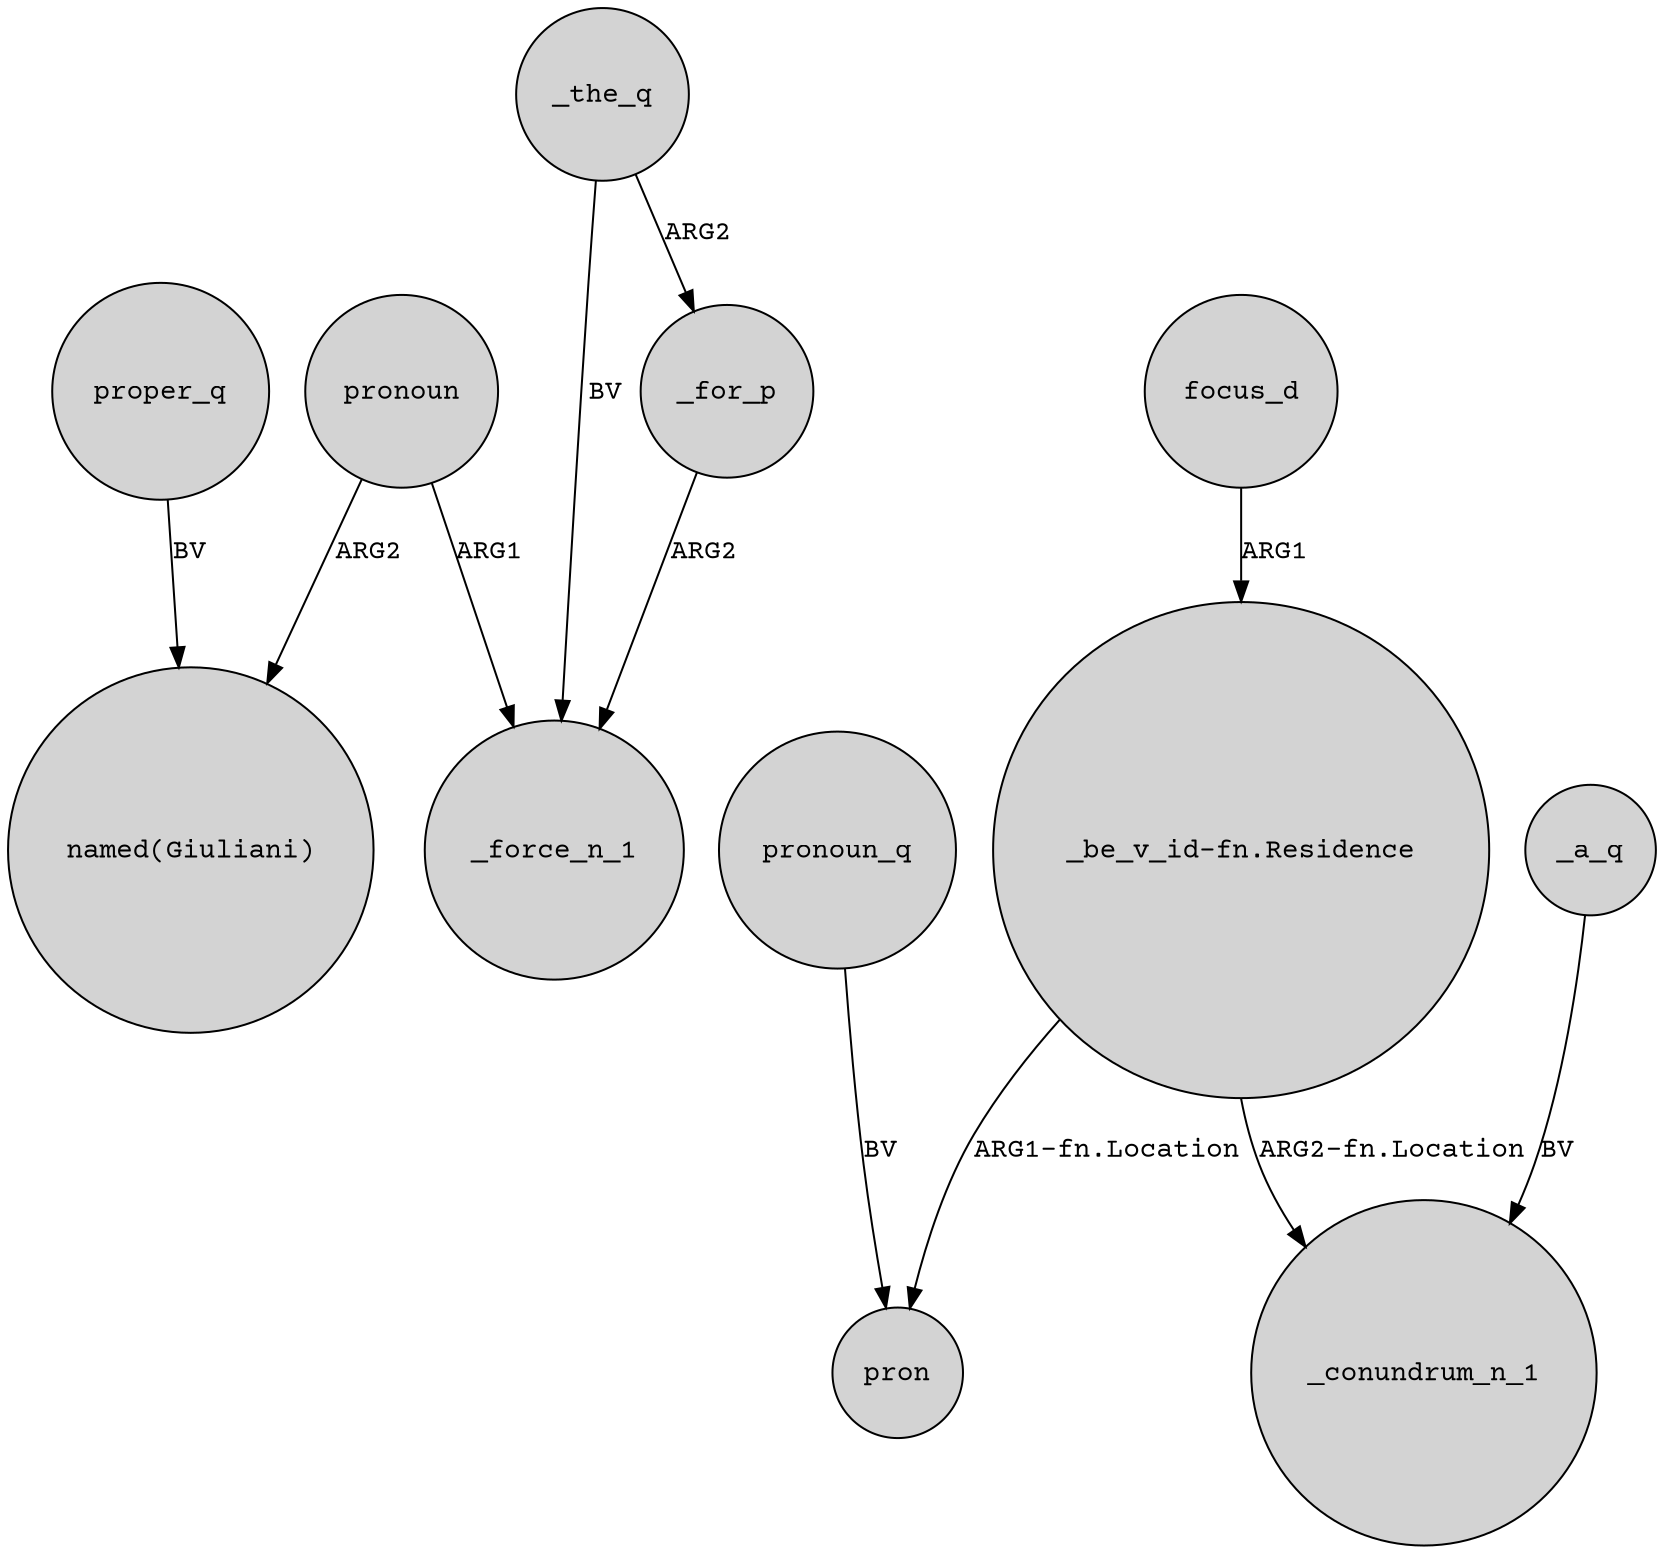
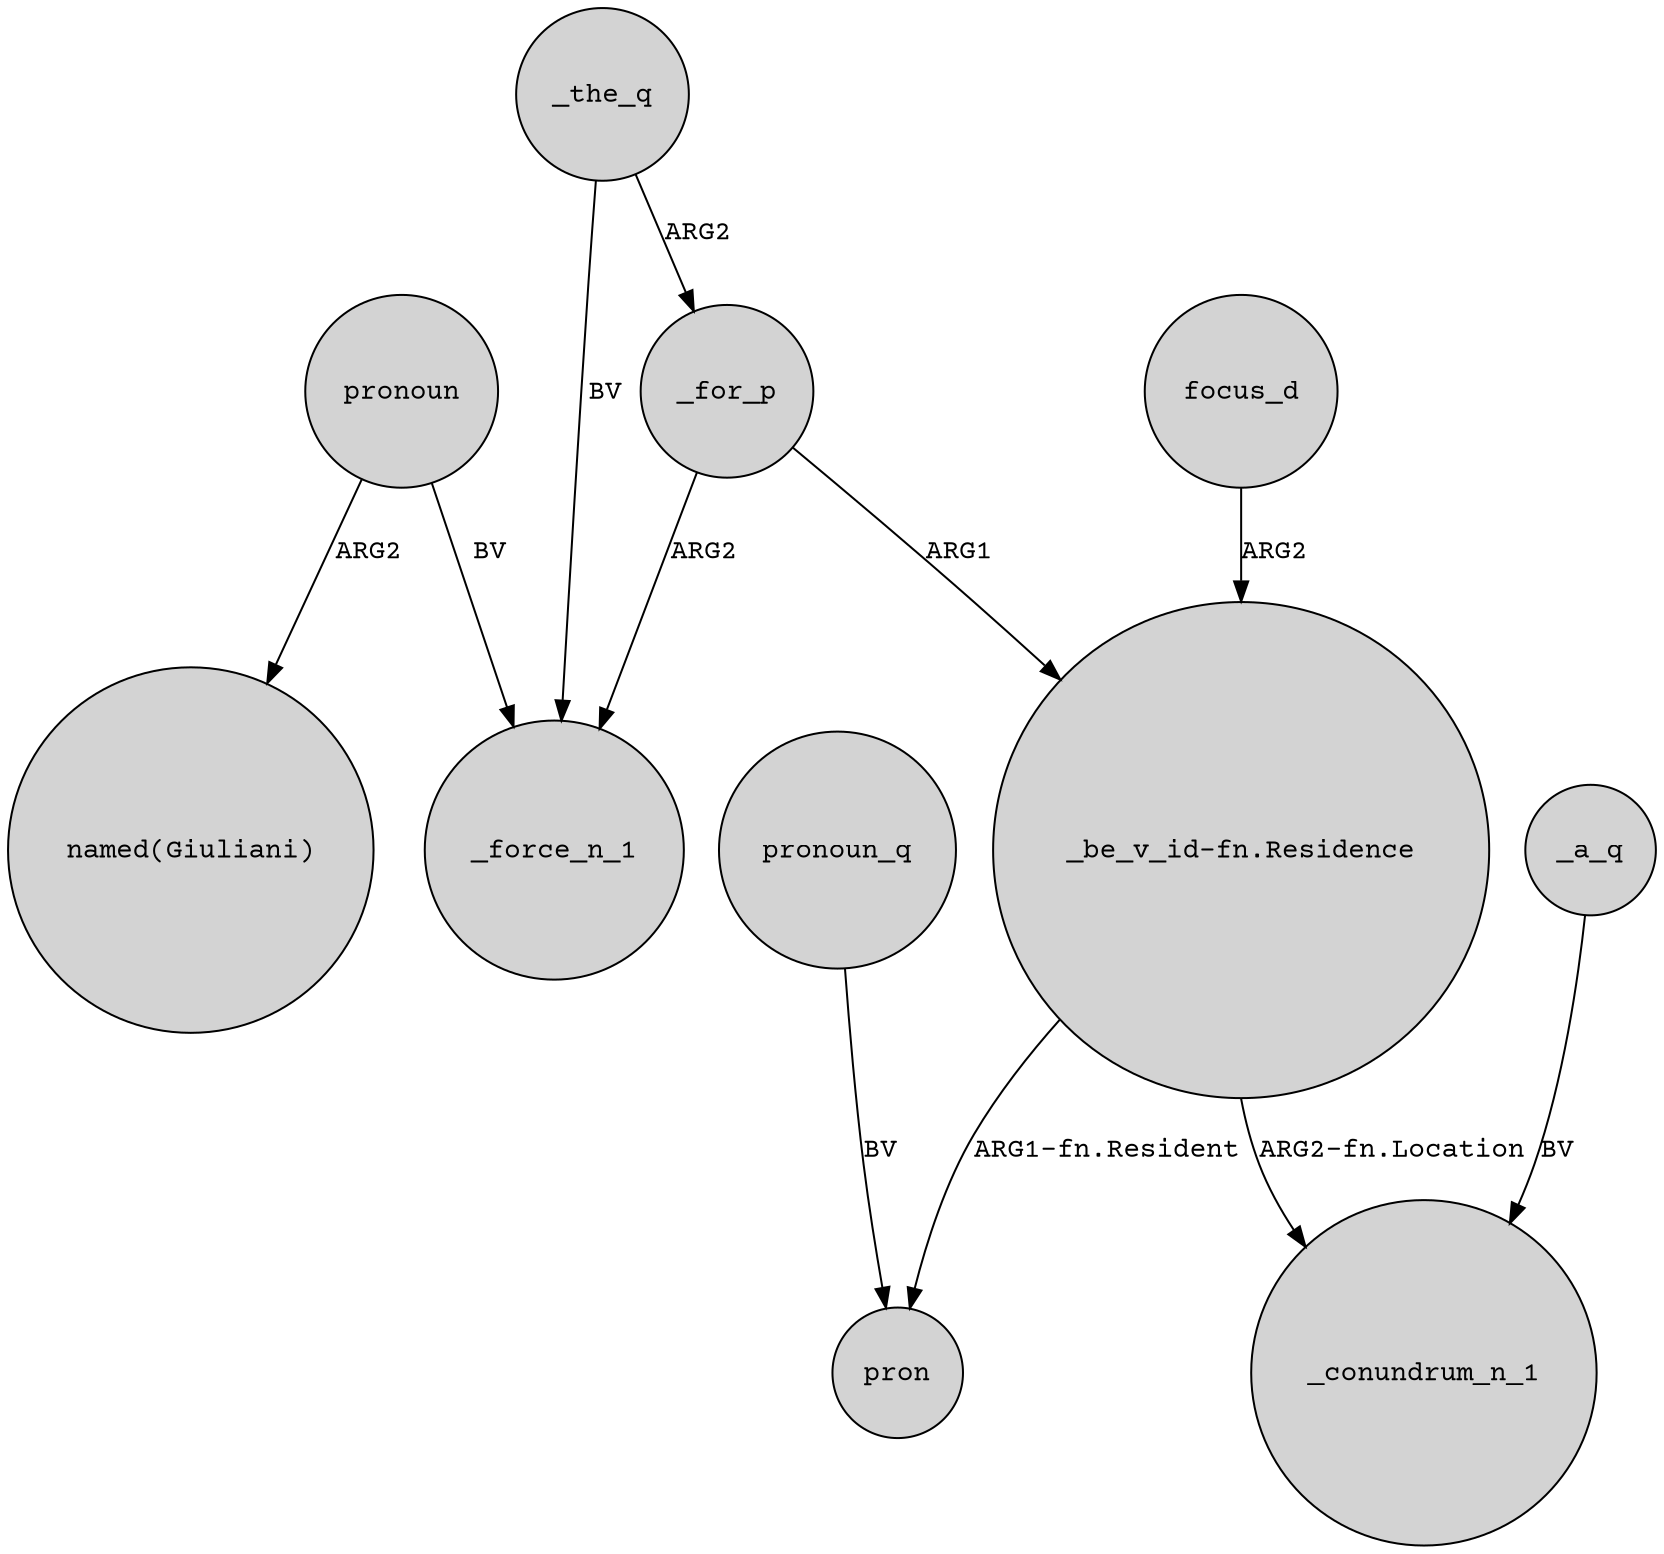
(161, 391) -> none
(490, 551) -> (490, 551)
(1275, 551) -> (1275, 551)
none -> (920, 555)
(1108, 1149) -> (1108, 1149)
